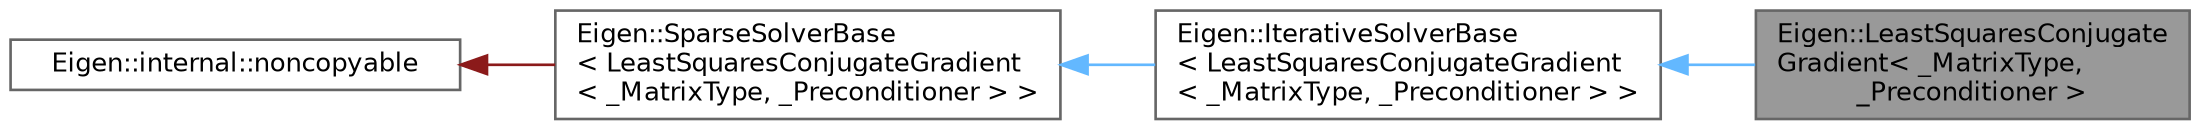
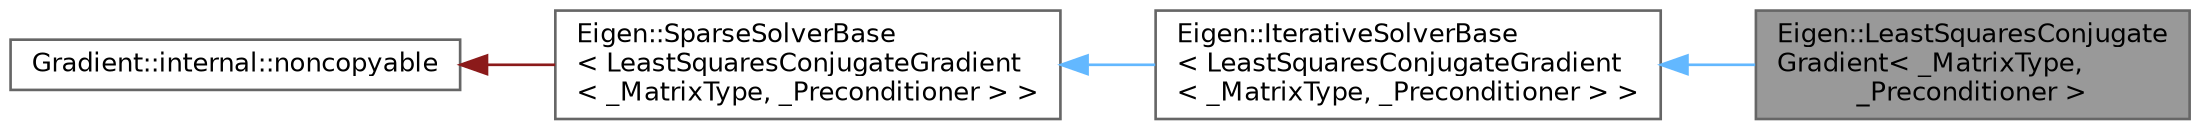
(235, 65) -> (235, 65)
